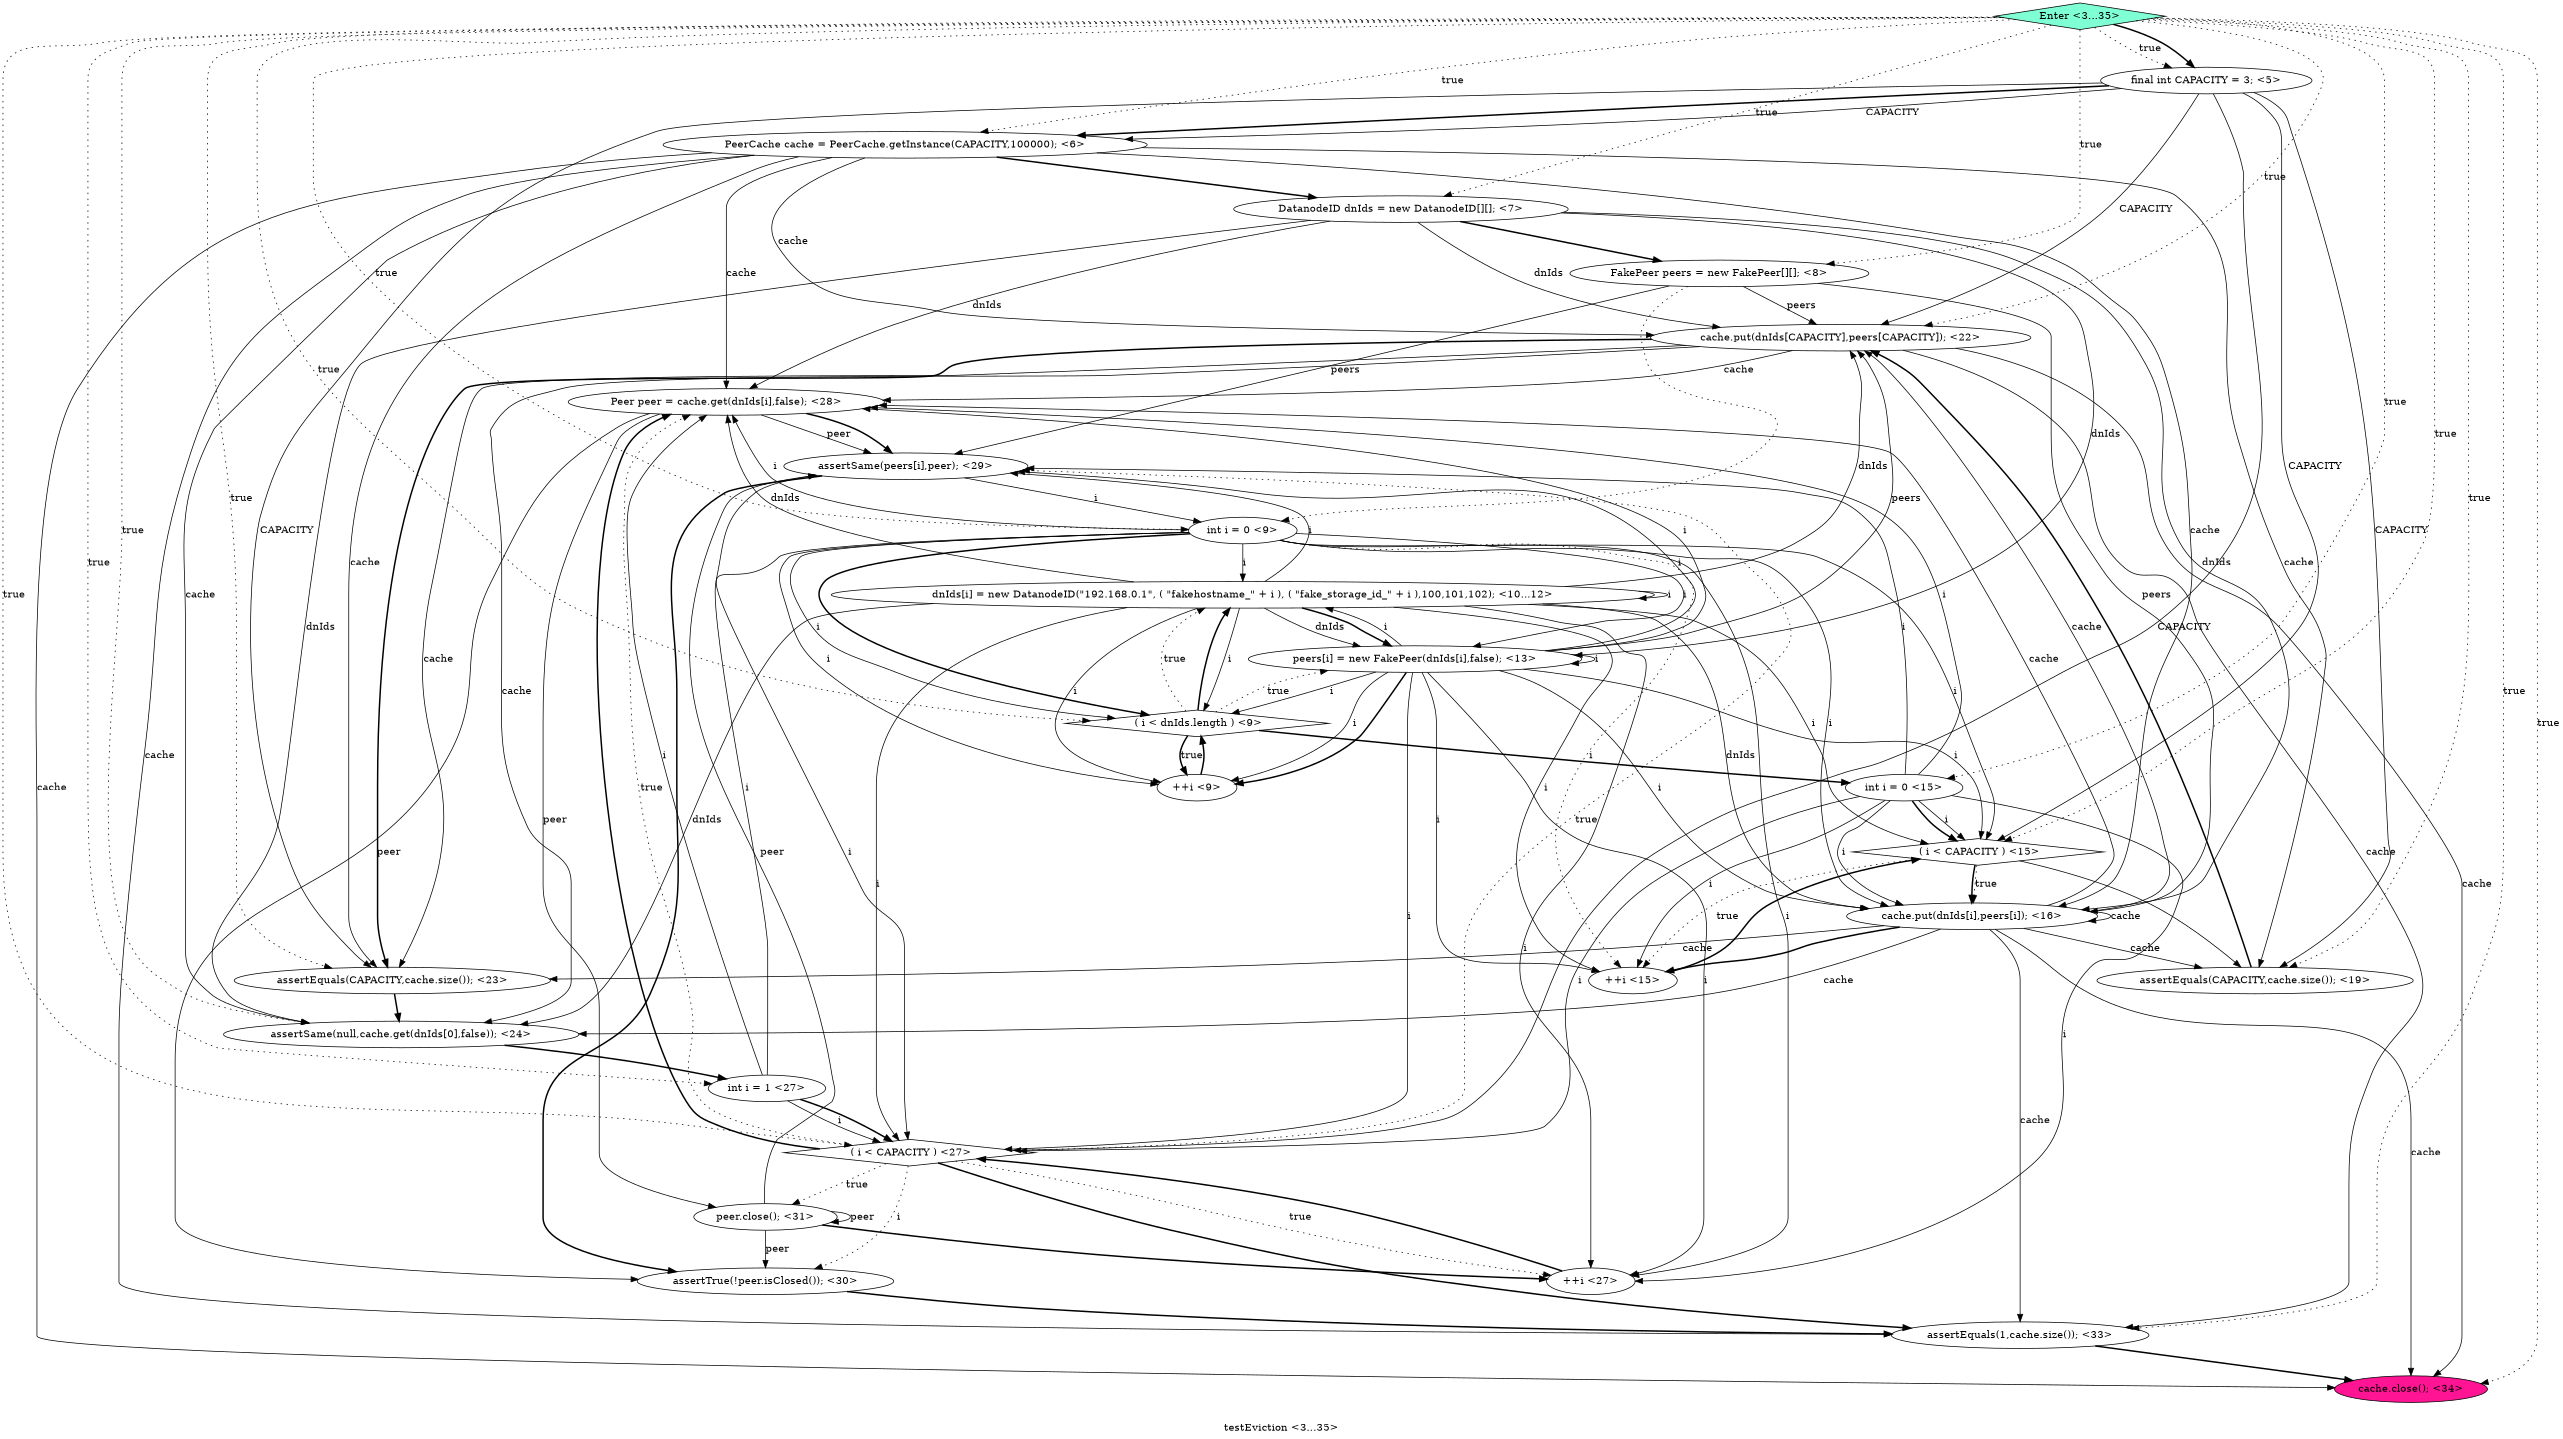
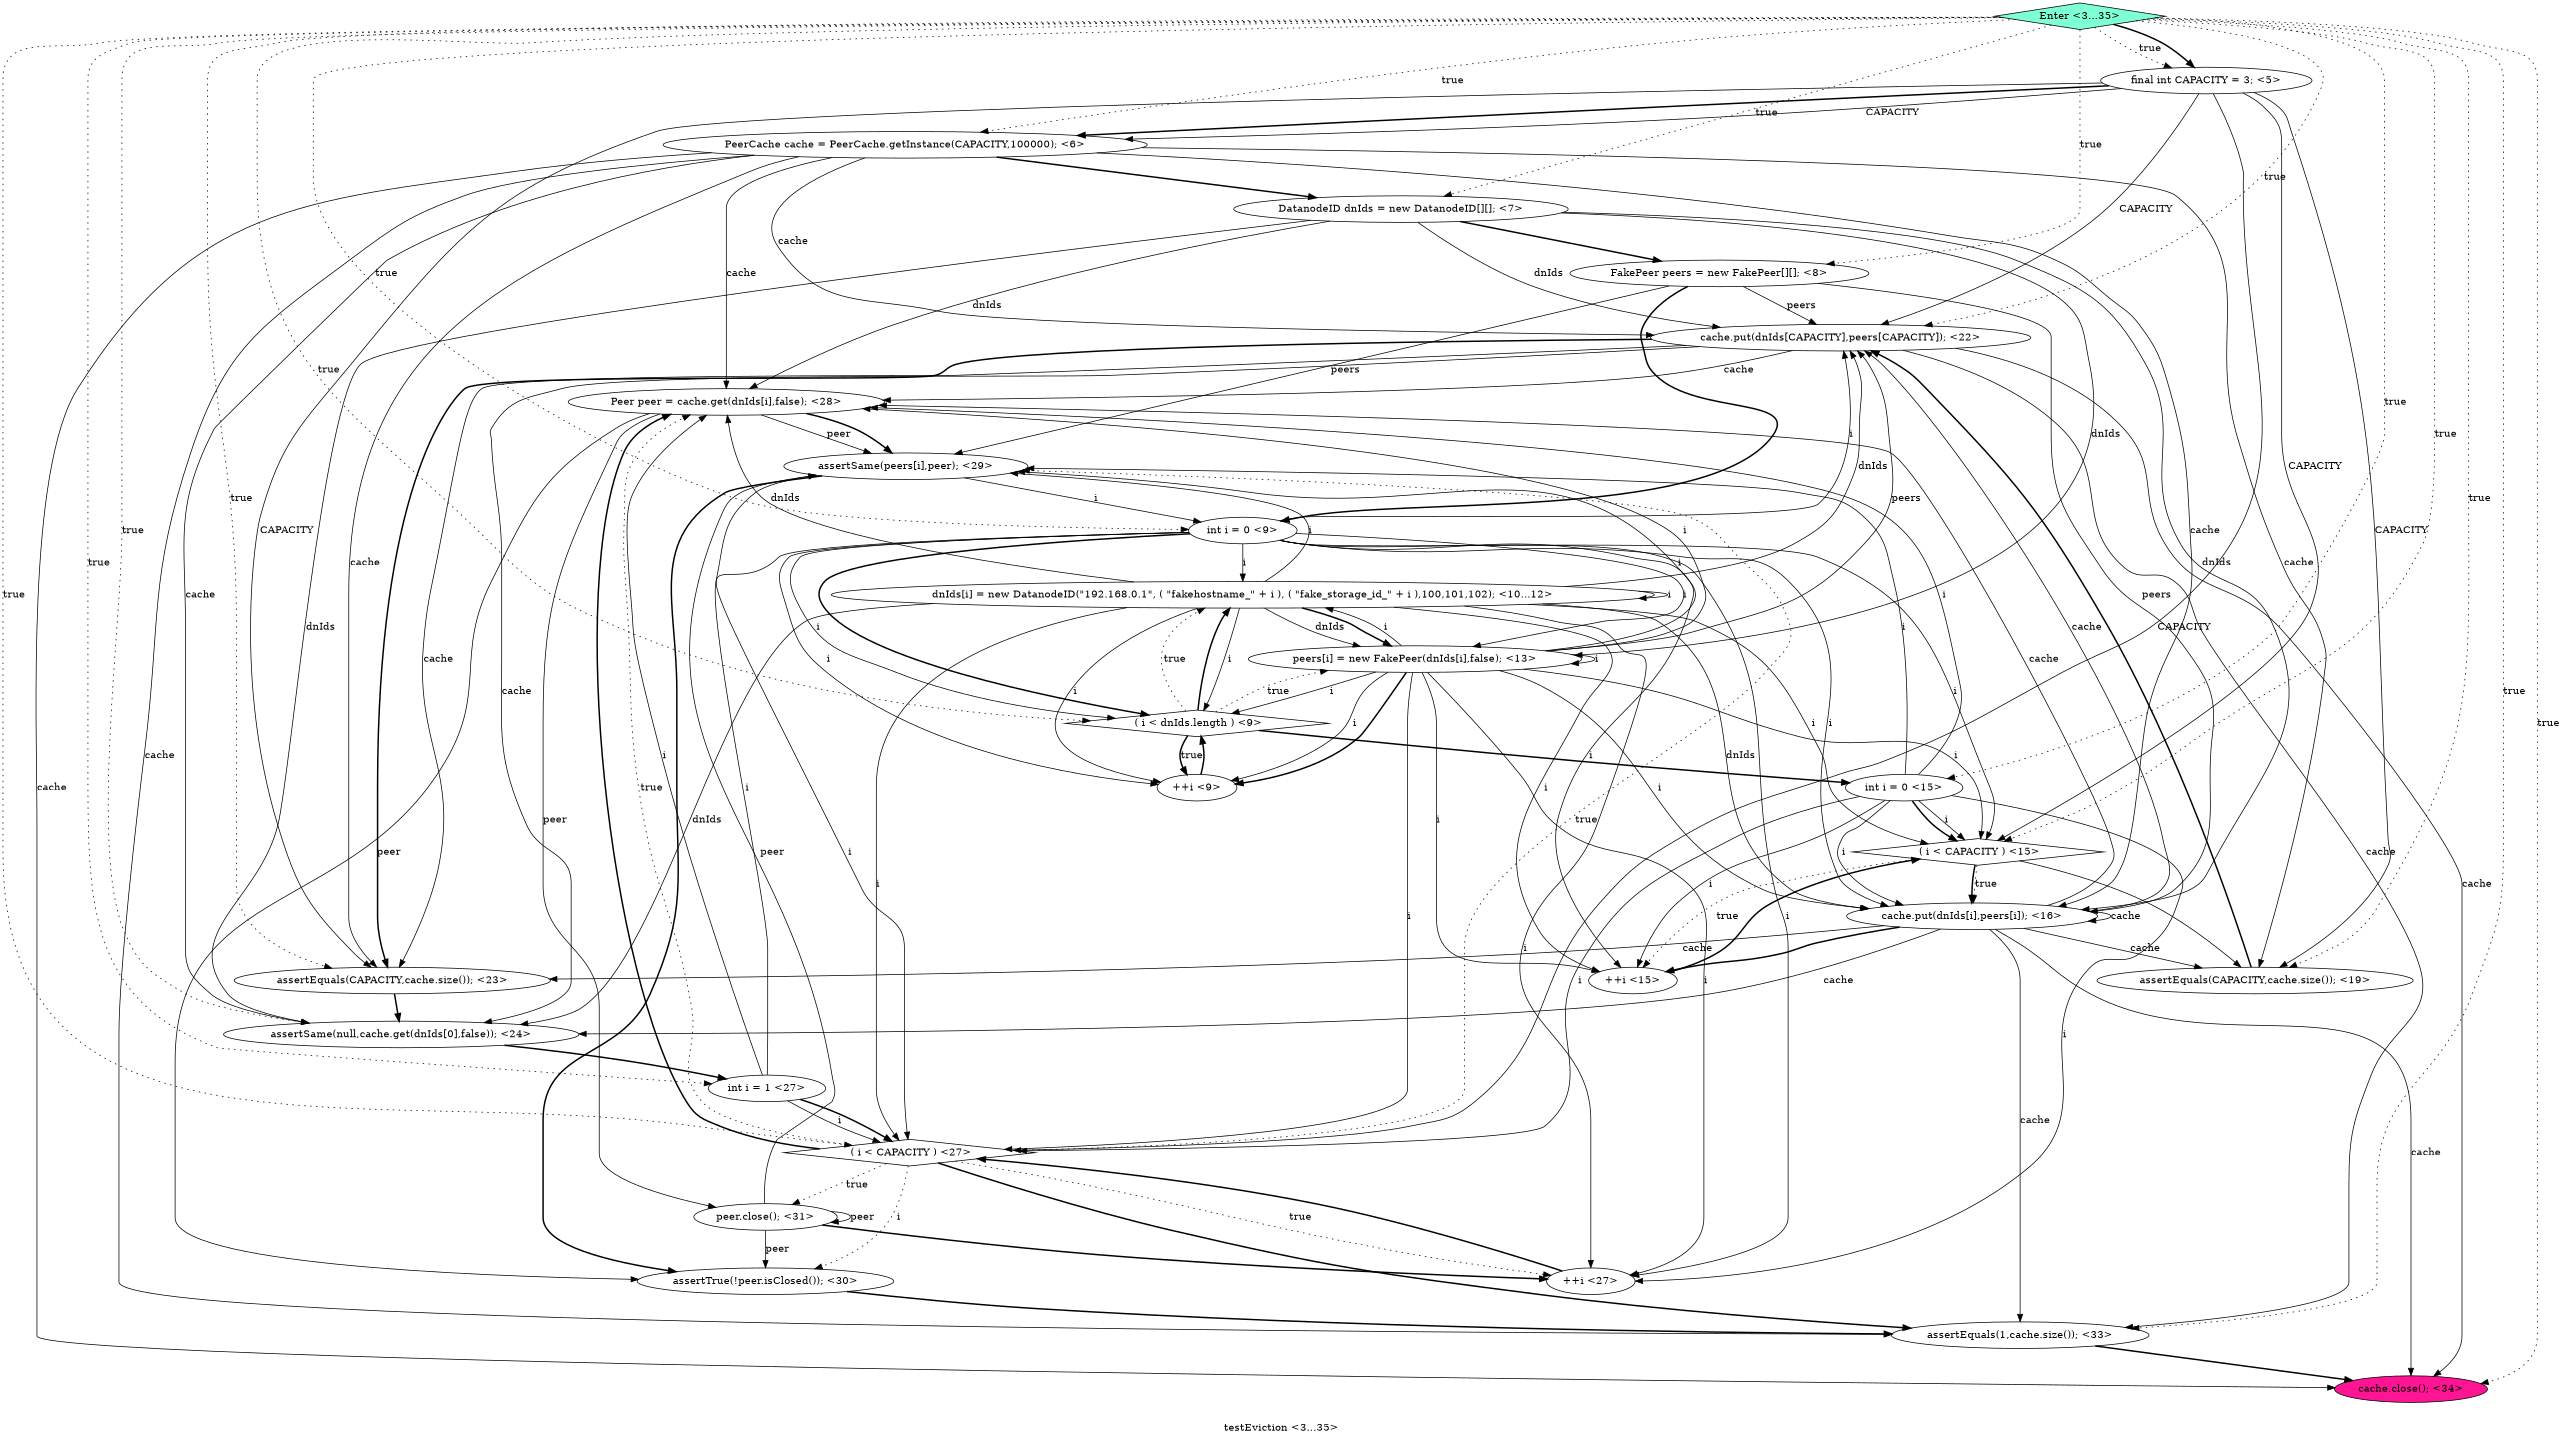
(1648, 489) -> (1648, 489)
(944, 518) -> (1626, 516)
(1664, 563) -> (1664, 563)
